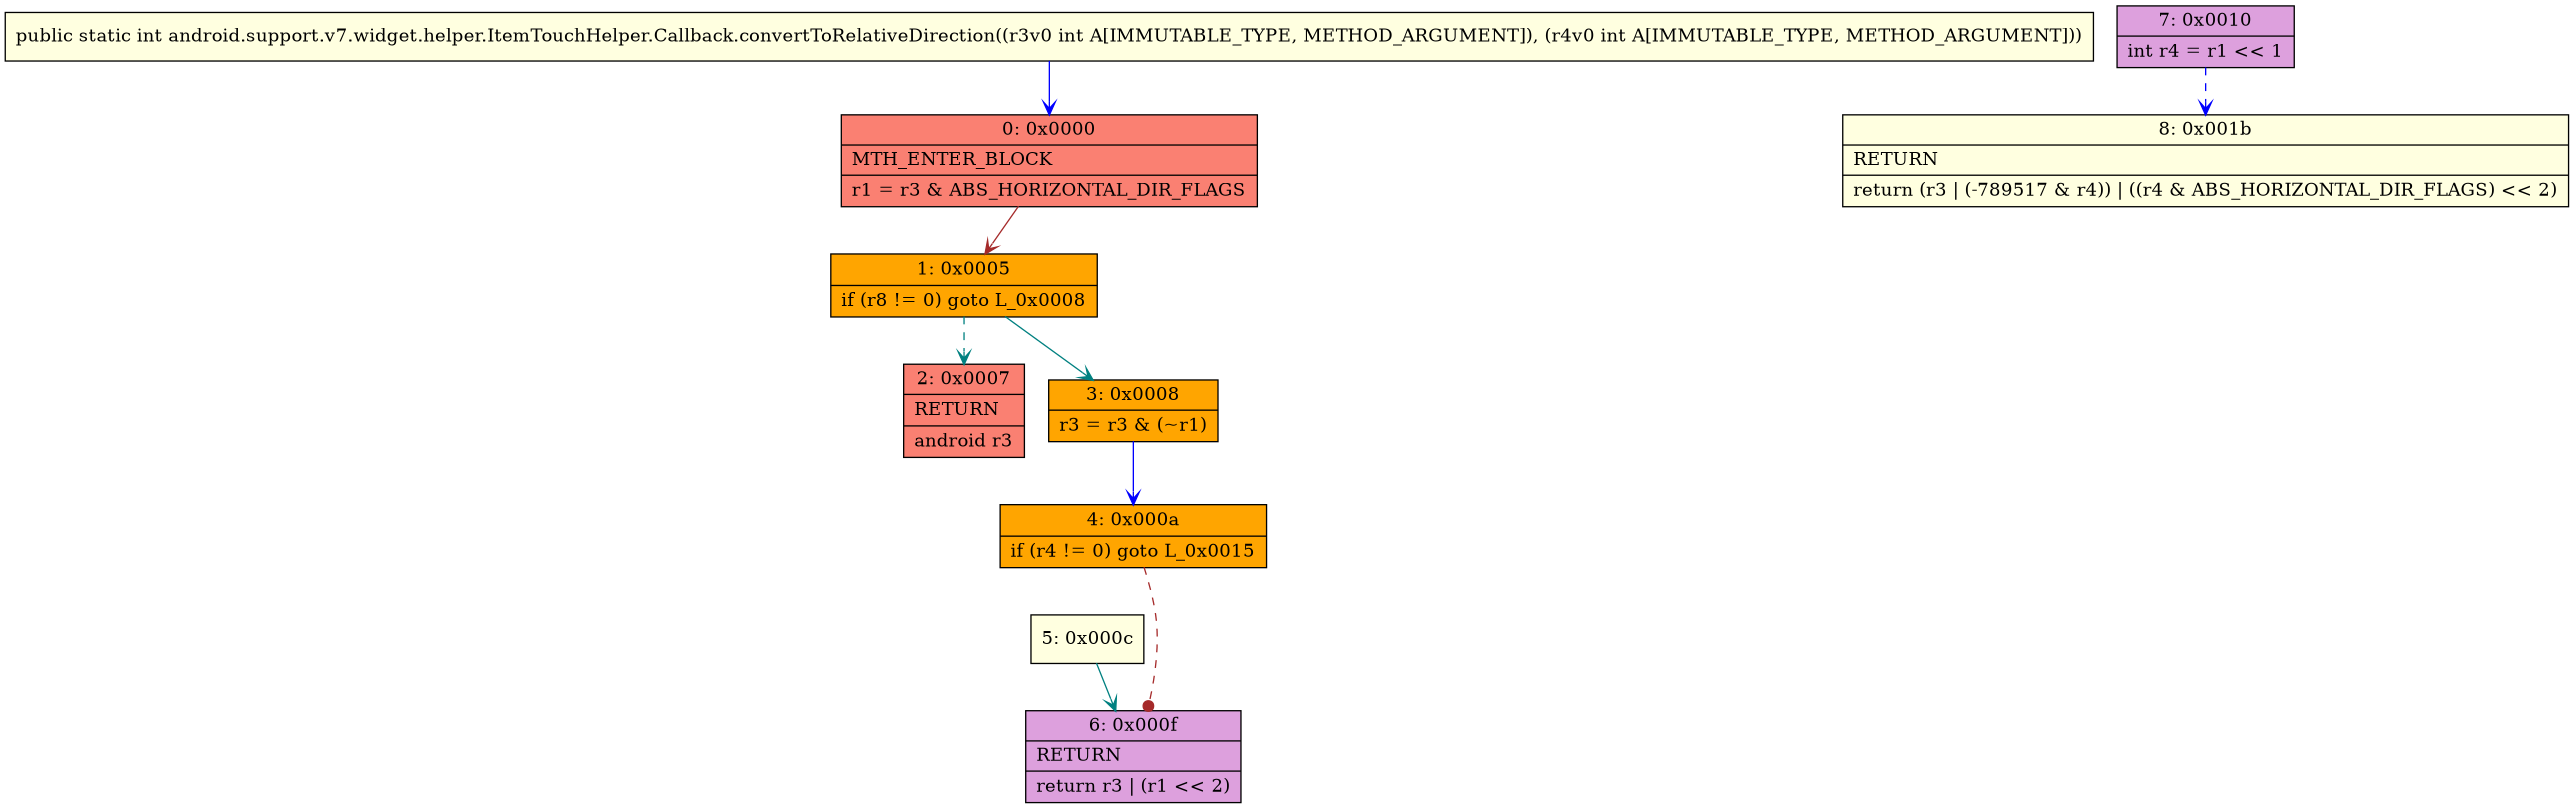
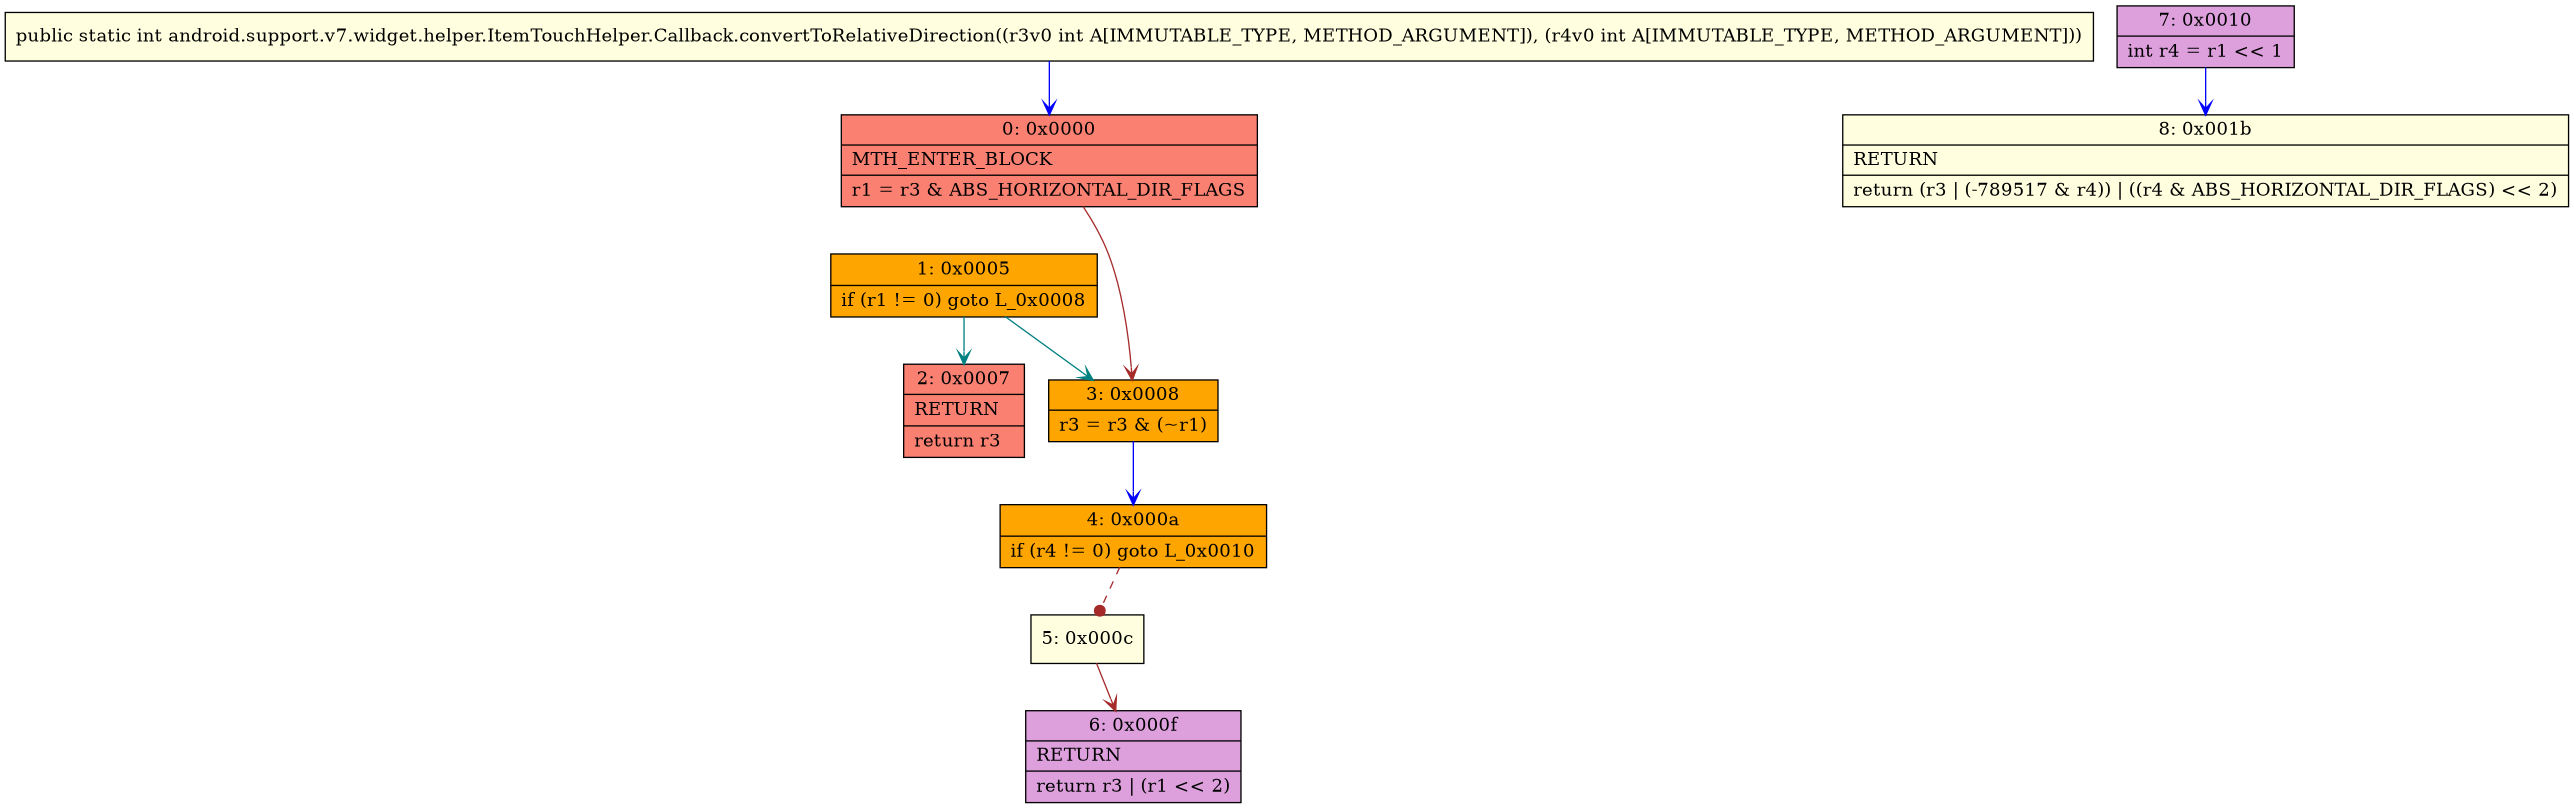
(2206, 85) -> (2206, 85)
(1006, 225) -> (1118, 283)
(964, 301) -> (964, 301)
(964, 334) -> (964, 334)
(964, 441) -> (958, 441)
(1133, 551) -> (1133, 551)
(1157, 633) -> (1111, 587)
(1104, 681) -> (1104, 681)
